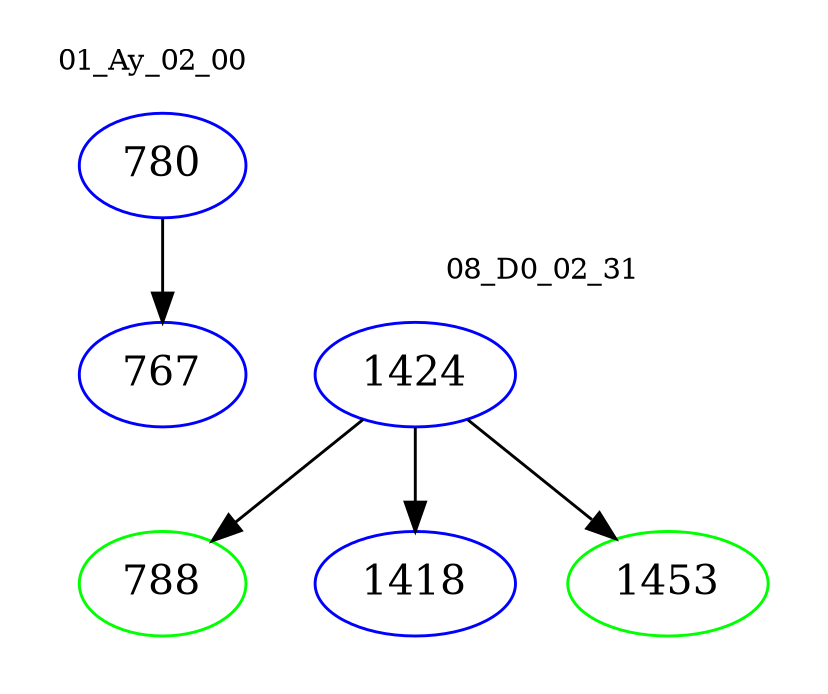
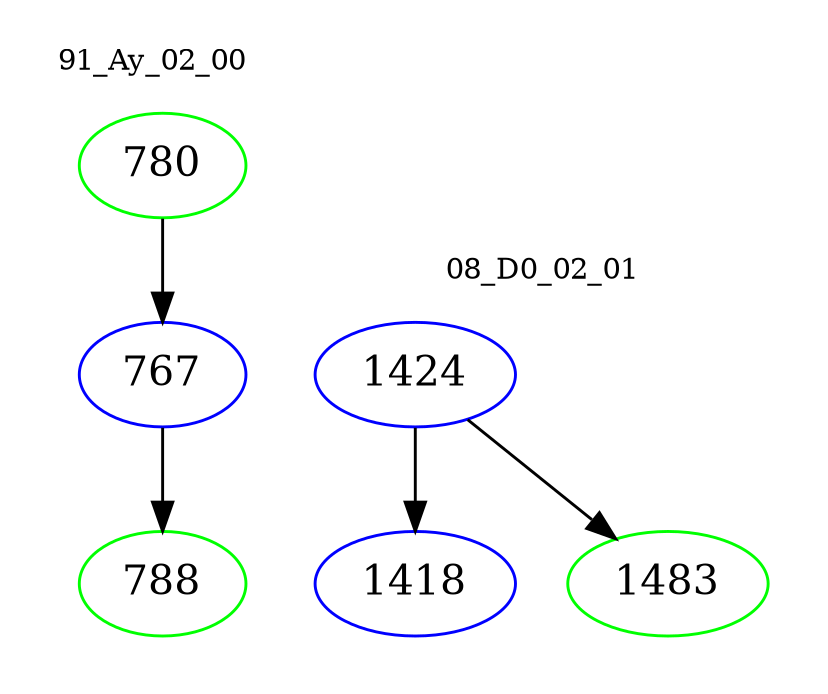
(152, 62) -> (152, 62)
(163, 166) -> (163, 166)
(543, 272) -> (543, 272)
(312, 461) -> (163, 465)
(668, 584) -> (668, 584)
